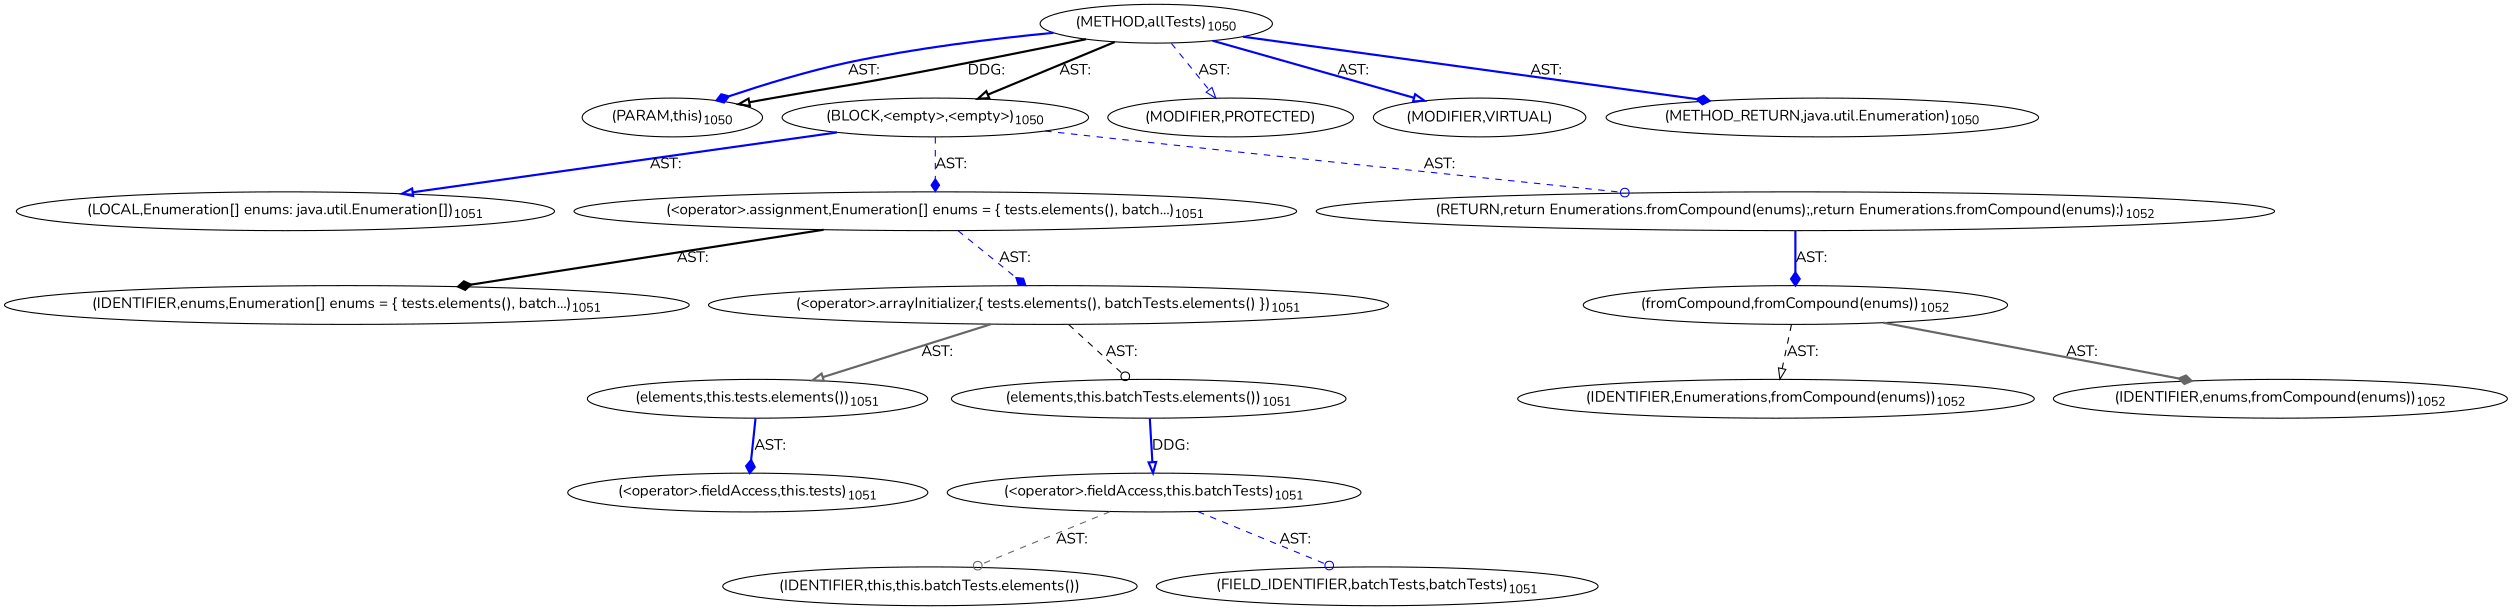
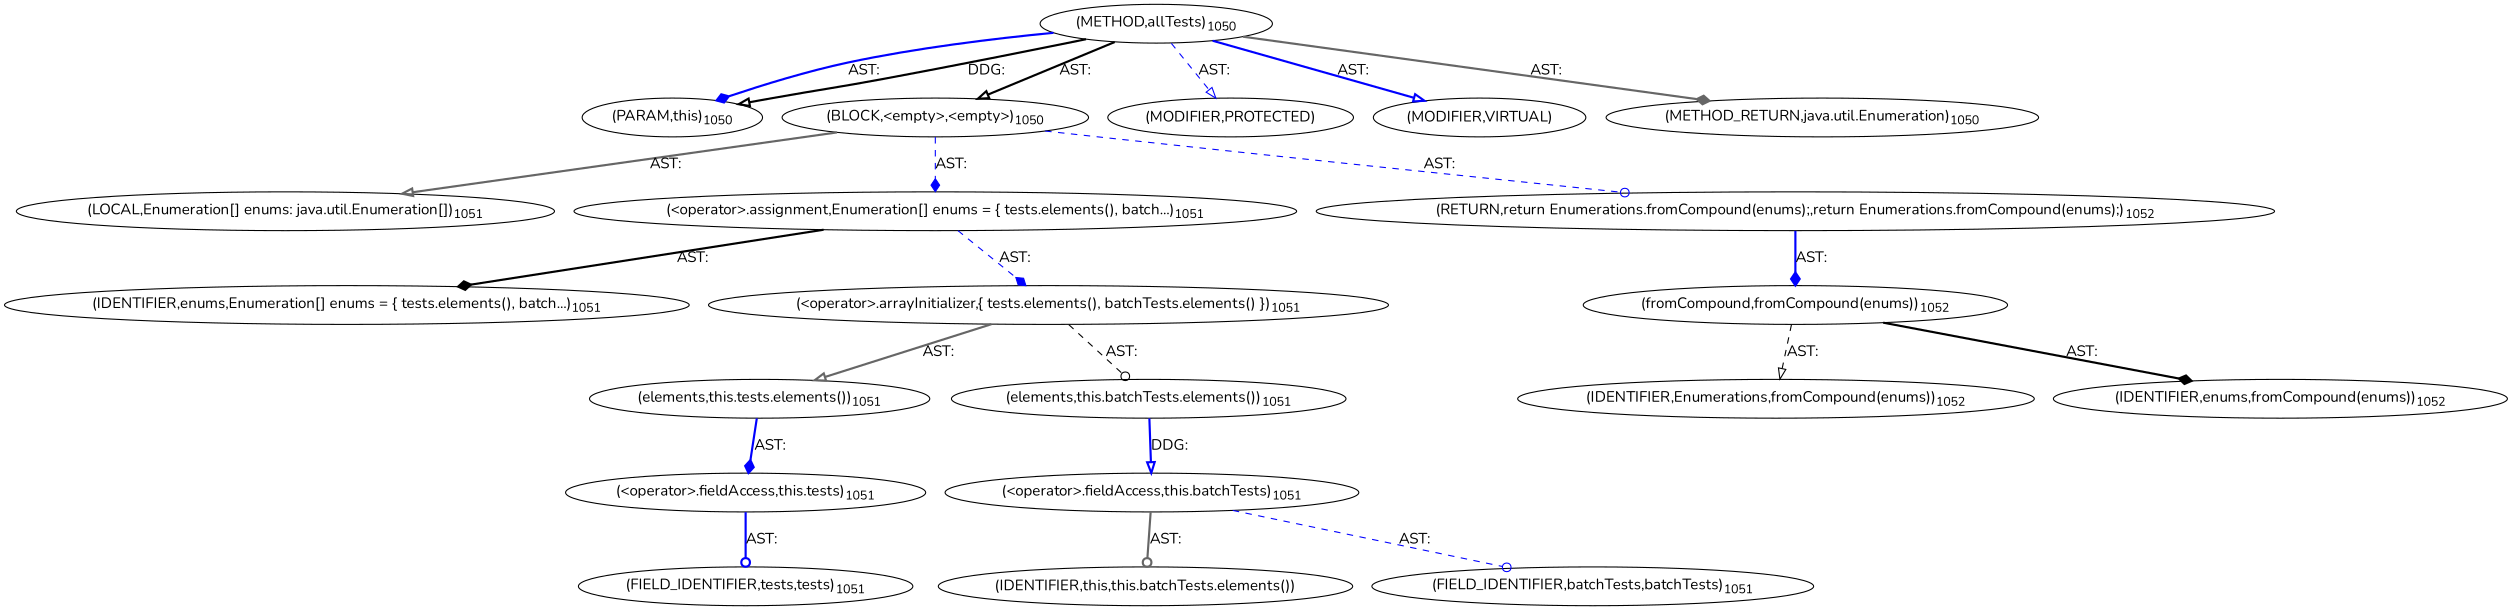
(1470, 68) -> (1470, 68)
(625, 162) -> (625, 162)
(2031, 351) -> (2031, 351)
(1046, 538) -> (1149, 535)
none -> (746, 586)
